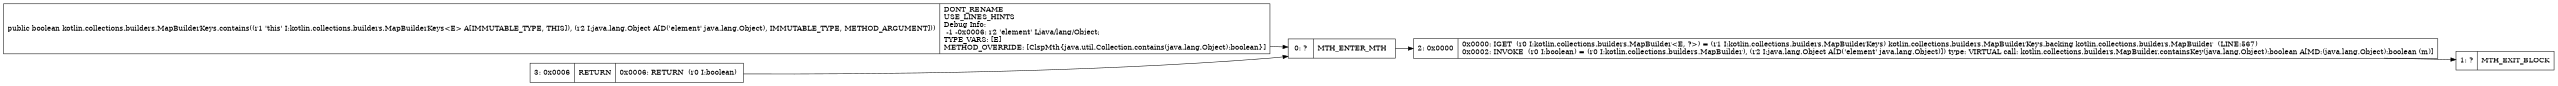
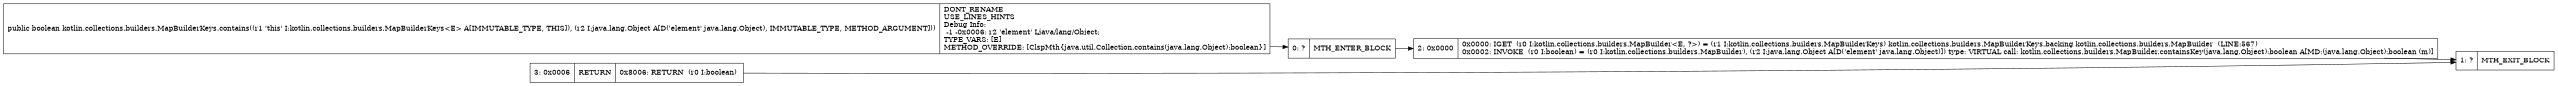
(1352, 48) -> (1352, 48)
(1013, 71) -> (1597, 72)
(679, 73) -> (679, 73)
